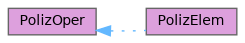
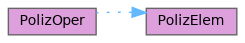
(128, 31) -> (114, 12)
